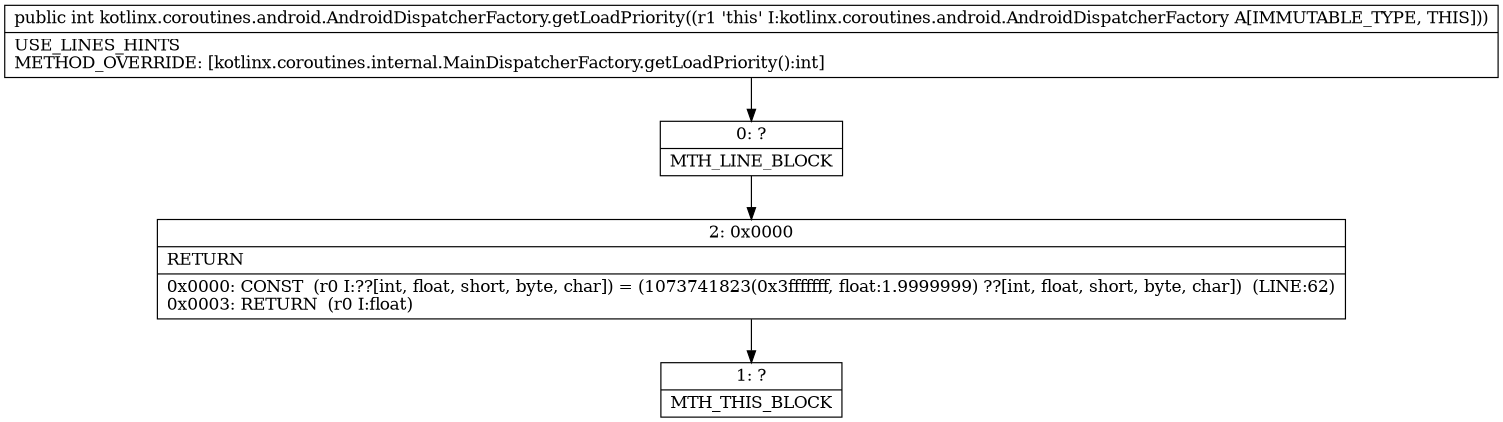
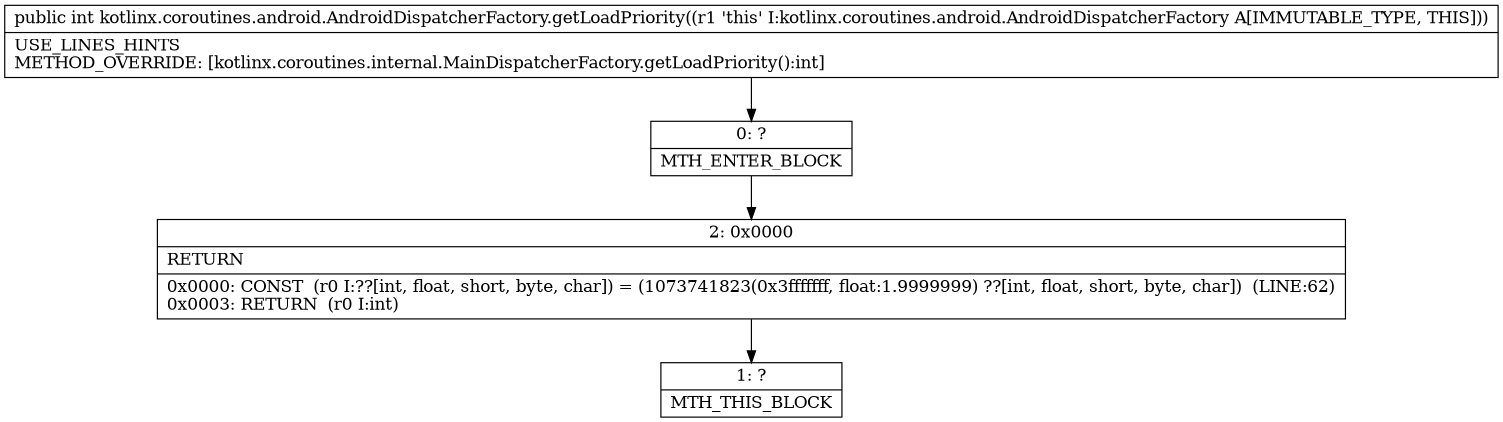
(751, 162) -> (751, 162)
(293, 305) -> (286, 305)
